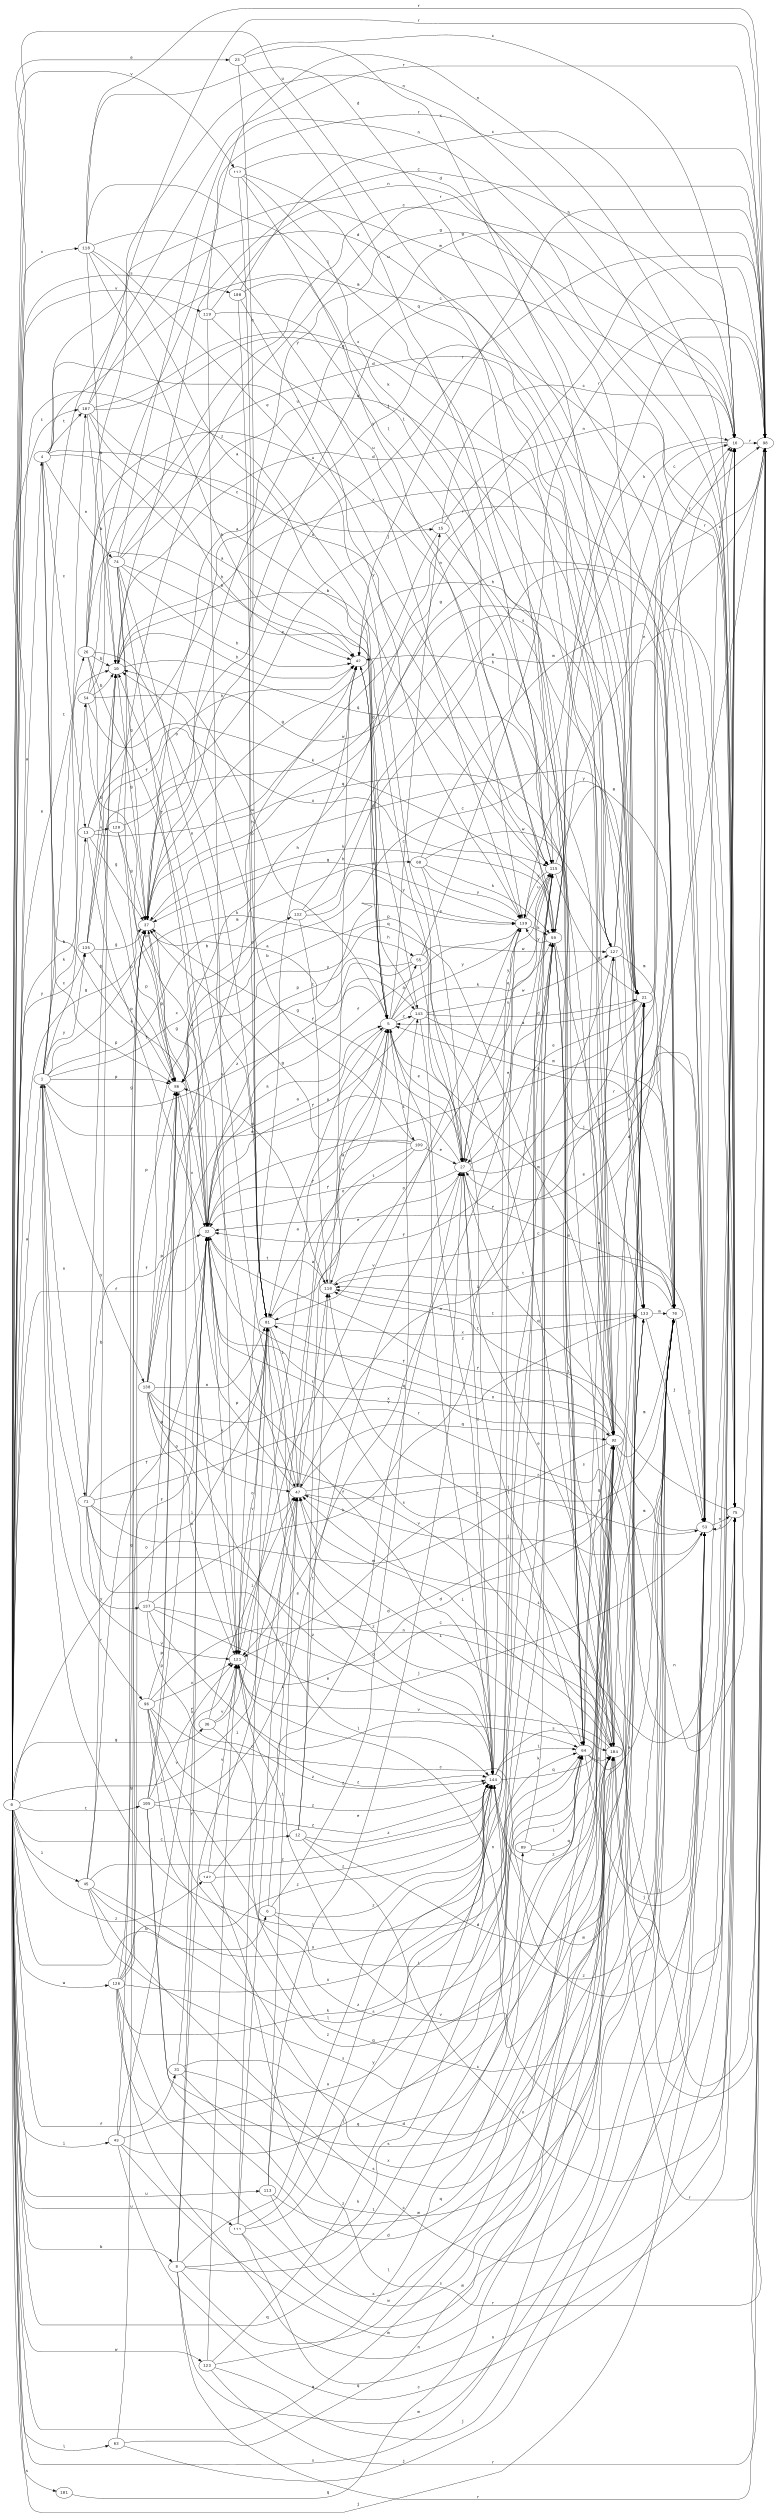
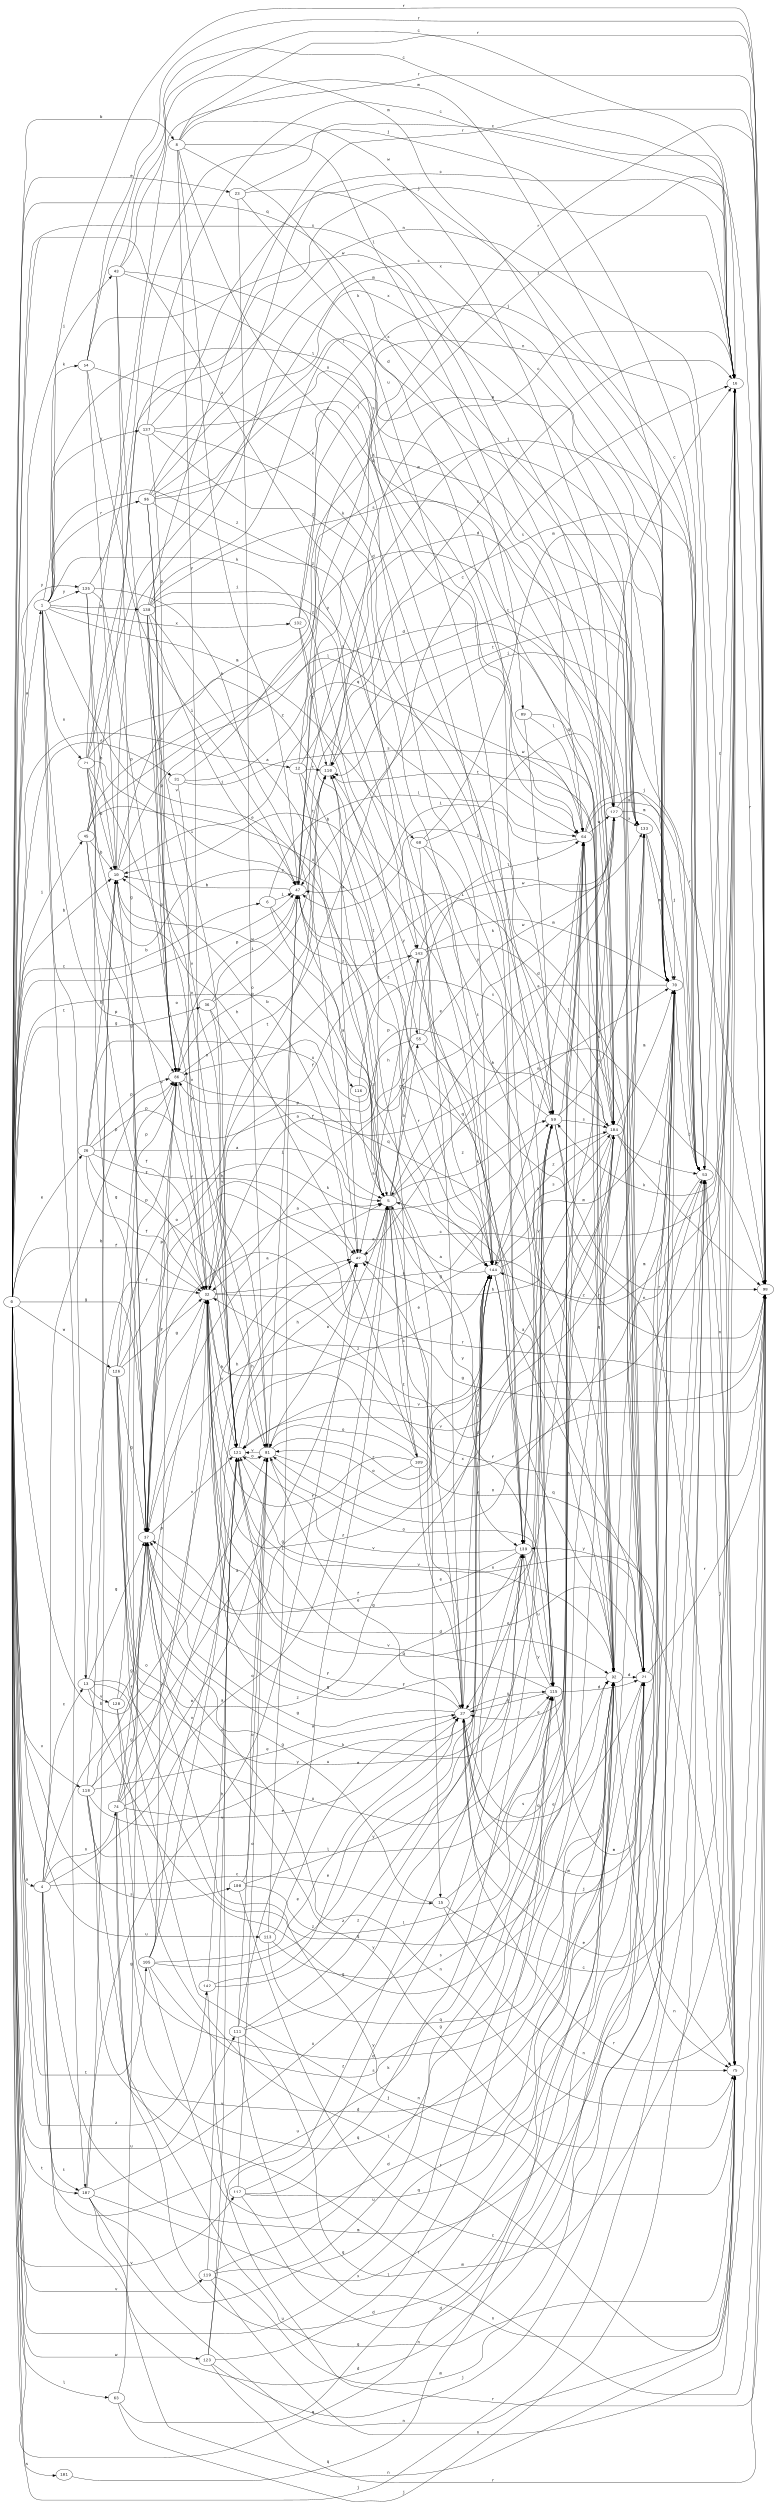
none -> (358, 1091)
(268, 1132) -> (375, 1122)
